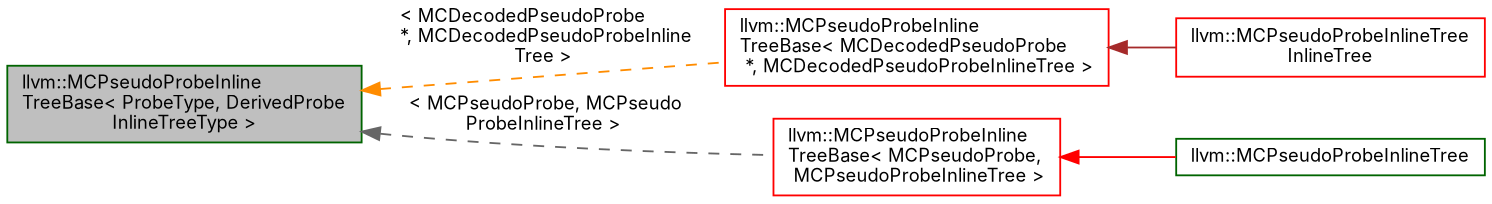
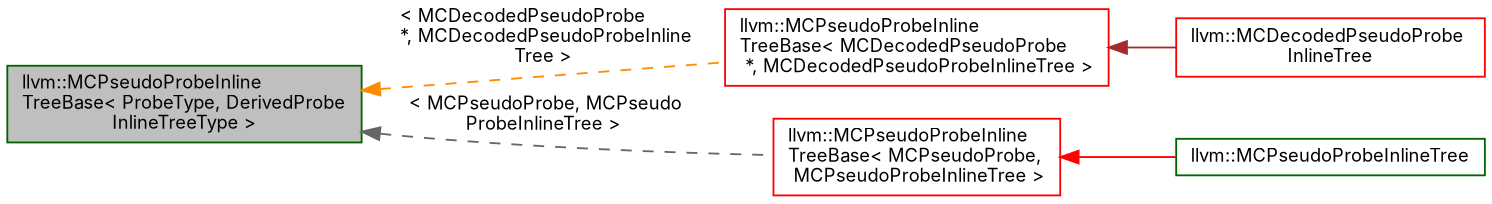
(1331, 47) -> (1331, 47)
